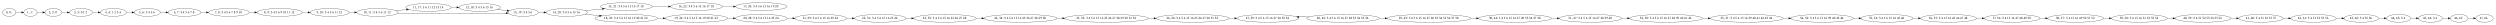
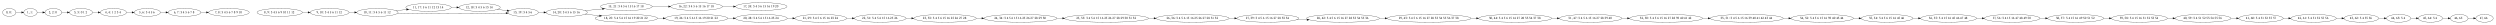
(252, 12) -> none
(1304, 17) -> (1302, 20)
